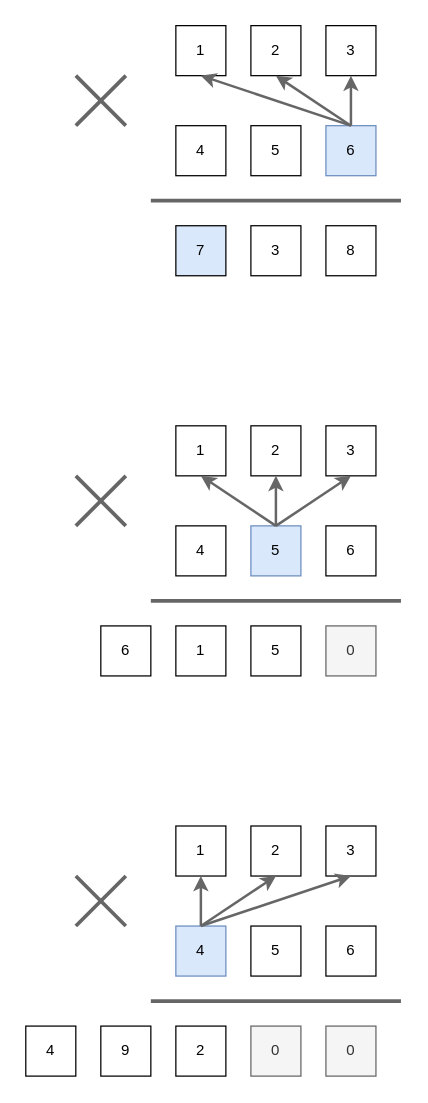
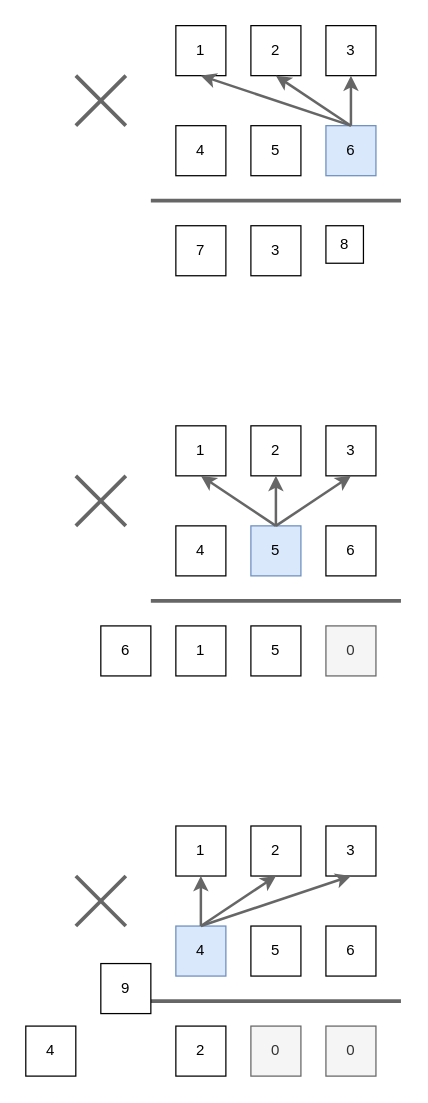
(201, 251) -> (201, 251)
(351, 251) -> (344, 244)
(126, 1051) -> (126, 988)
